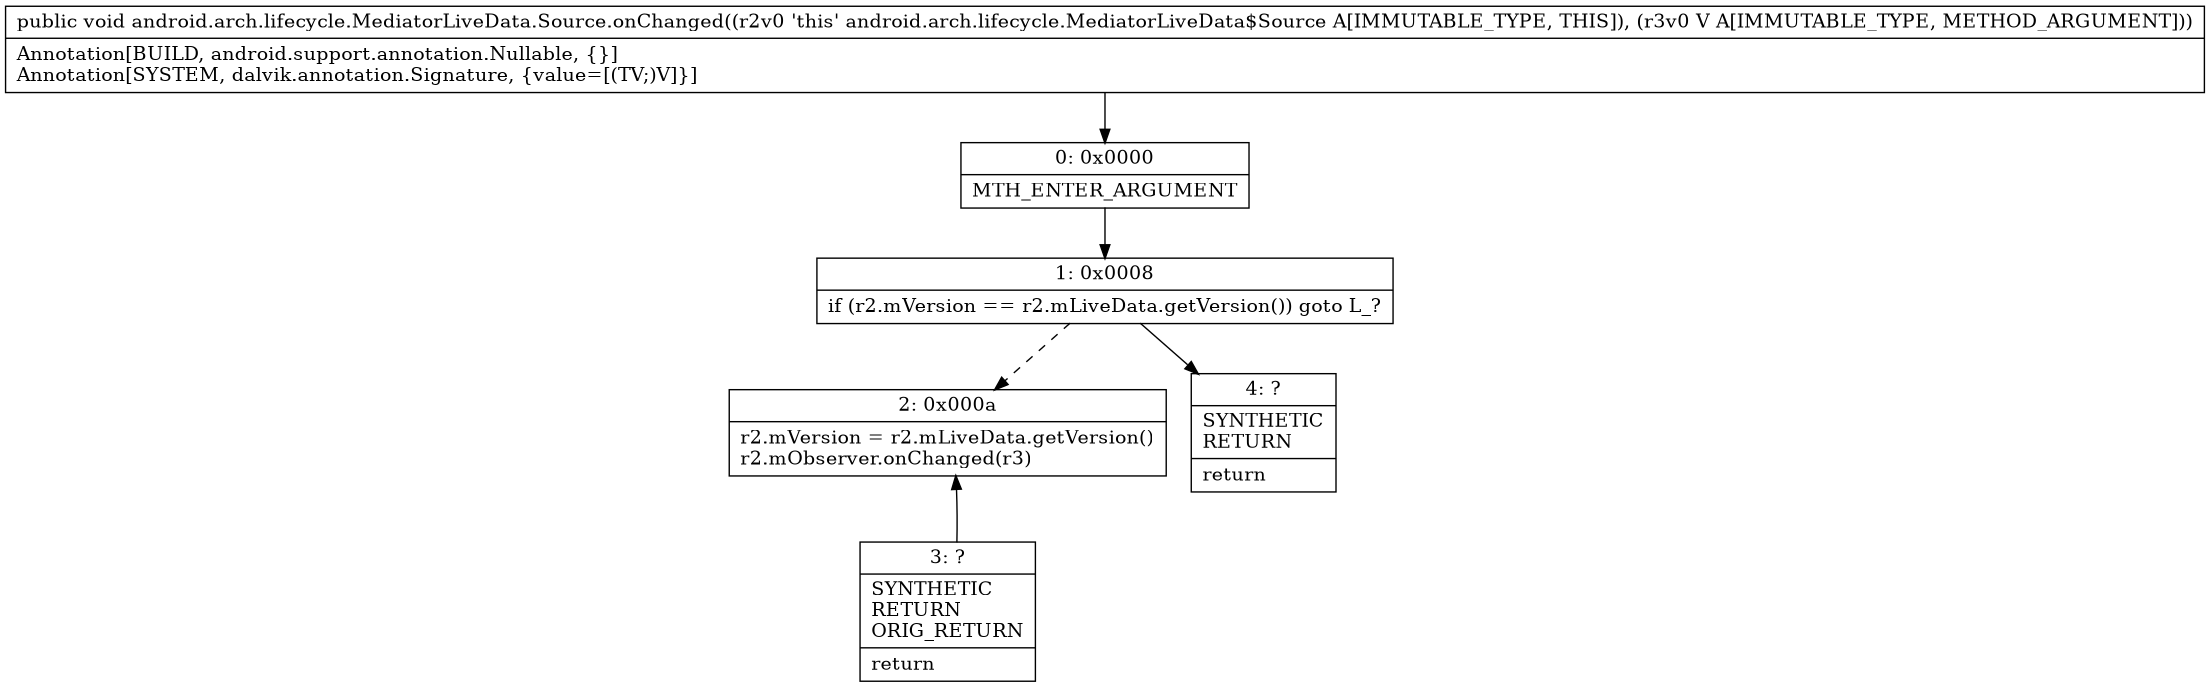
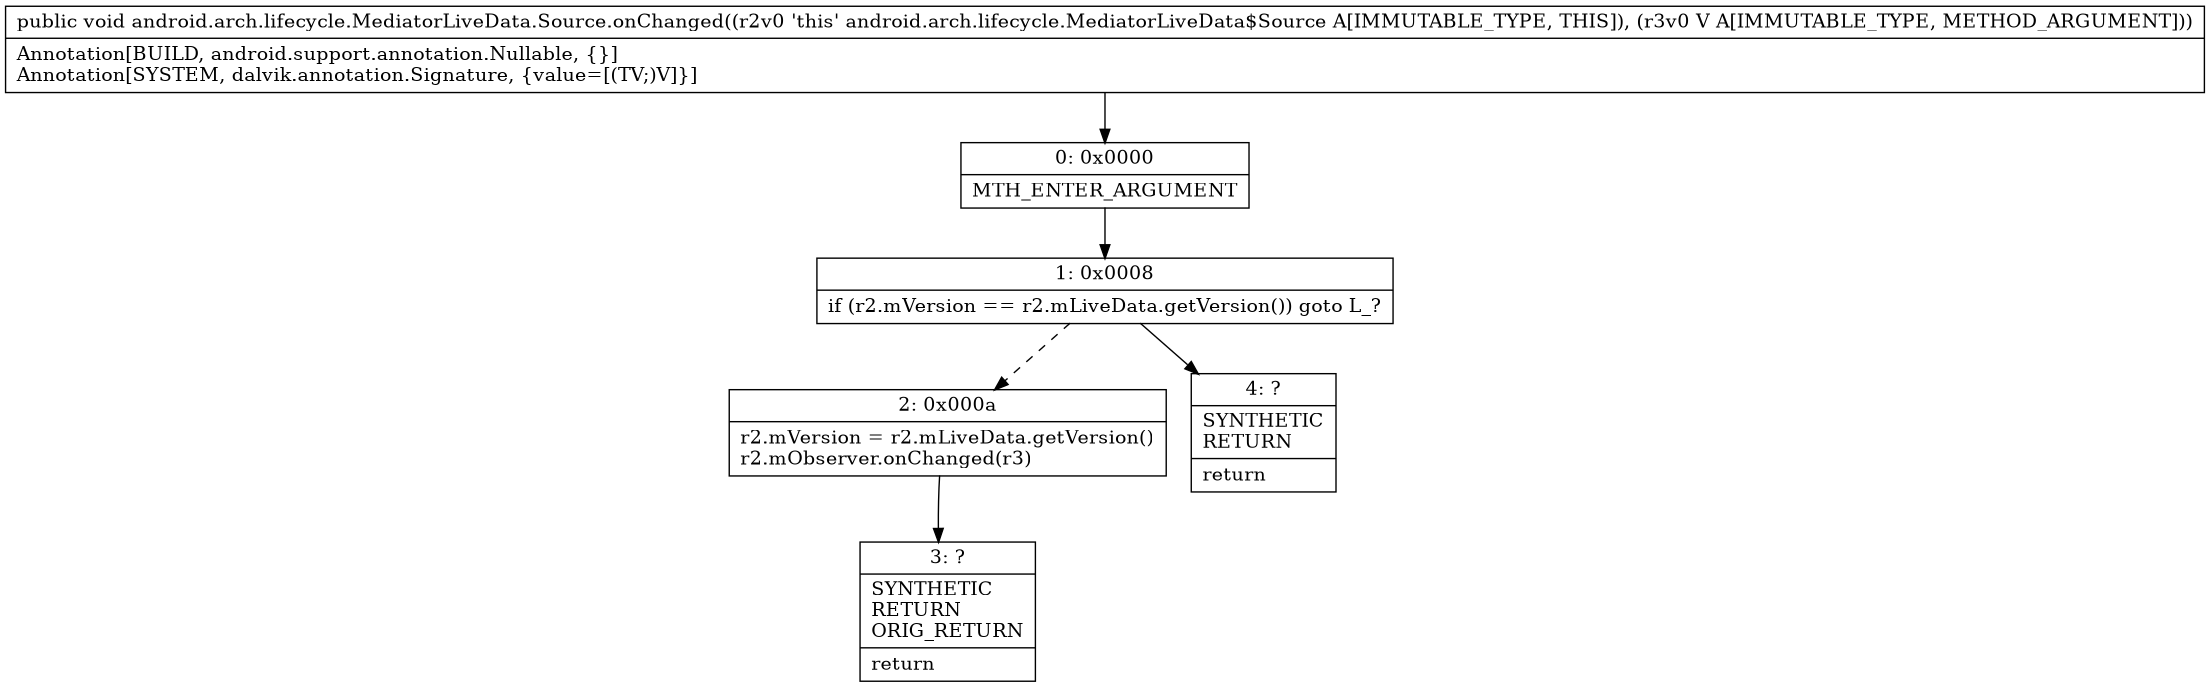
(957, 516) -> (939, 502)
